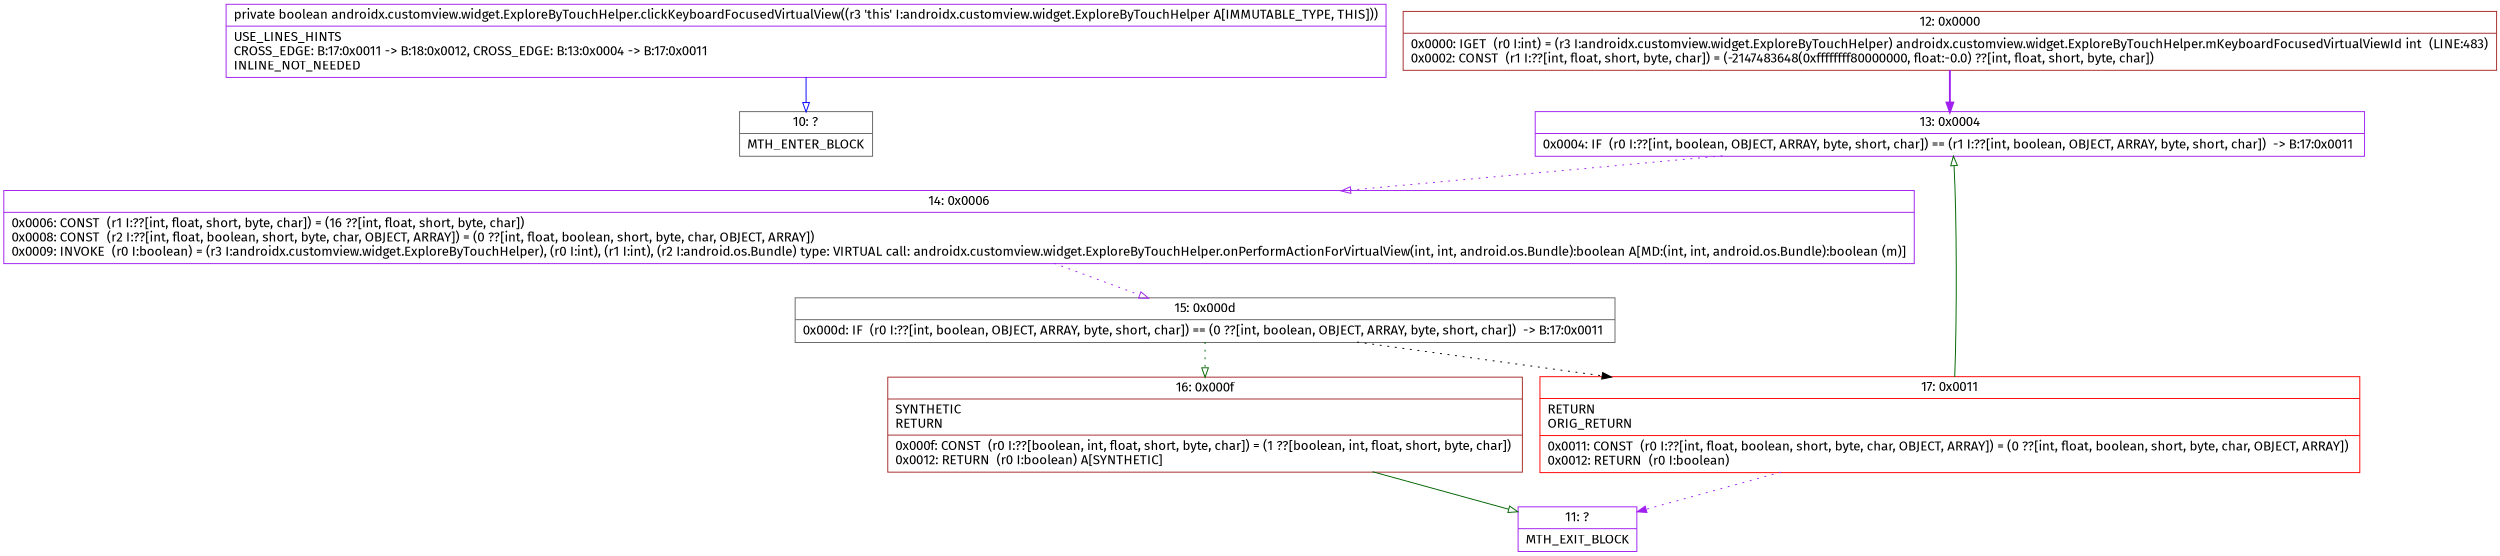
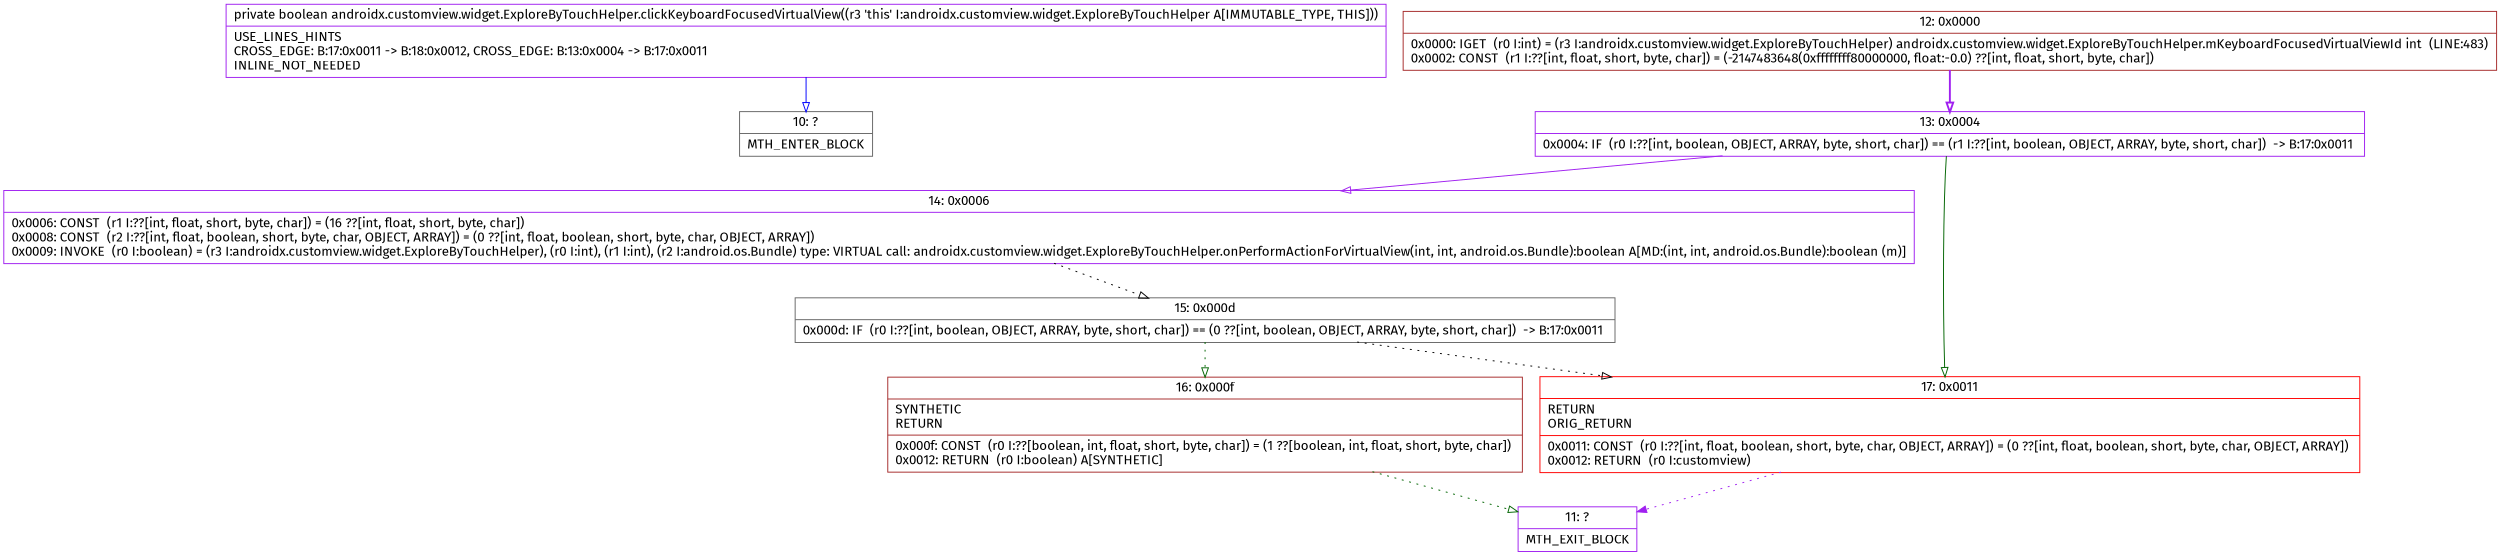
(1950, 86) -> (1950, 86)
(1537, 173) -> (1537, 173)
(1956, 271) -> (1944, 262)
(1097, 279) -> (1097, 279)
(1480, 359) -> (1480, 359)
(1641, 461) -> (1651, 461)
(1441, 490) -> (1441, 490)
